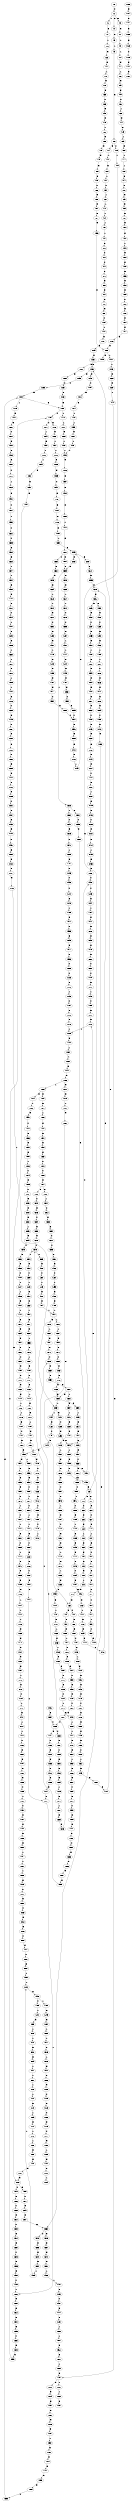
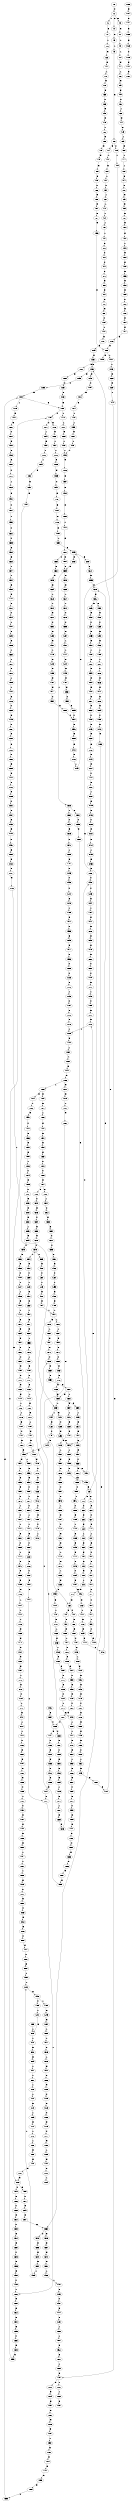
(30, 1254) -> (32, 1254)
(35, 2019) -> (37, 2024)
